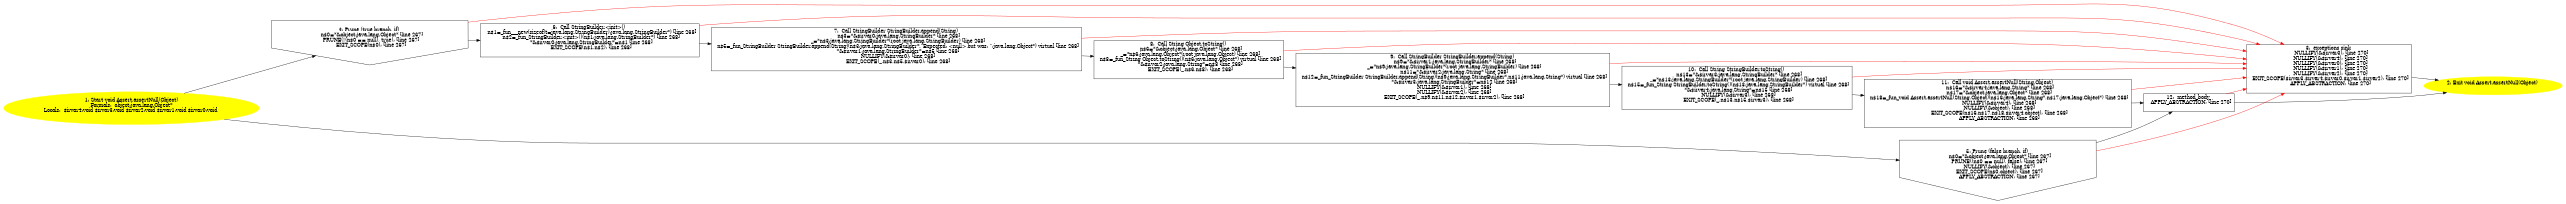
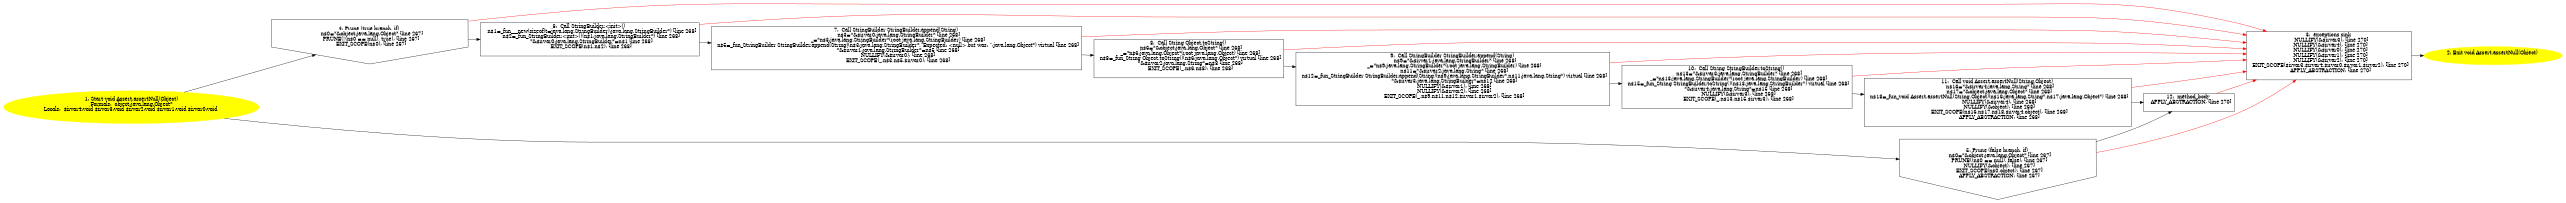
(2339, 100) -> none
